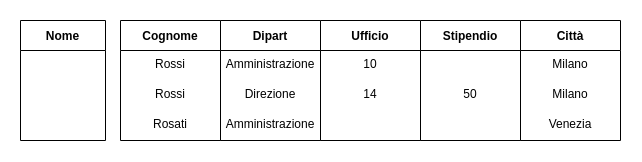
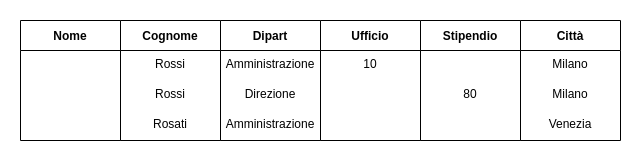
(63, 81) -> (71, 81)
(470, 94) -> (470, 94)
(371, 96) -> none
